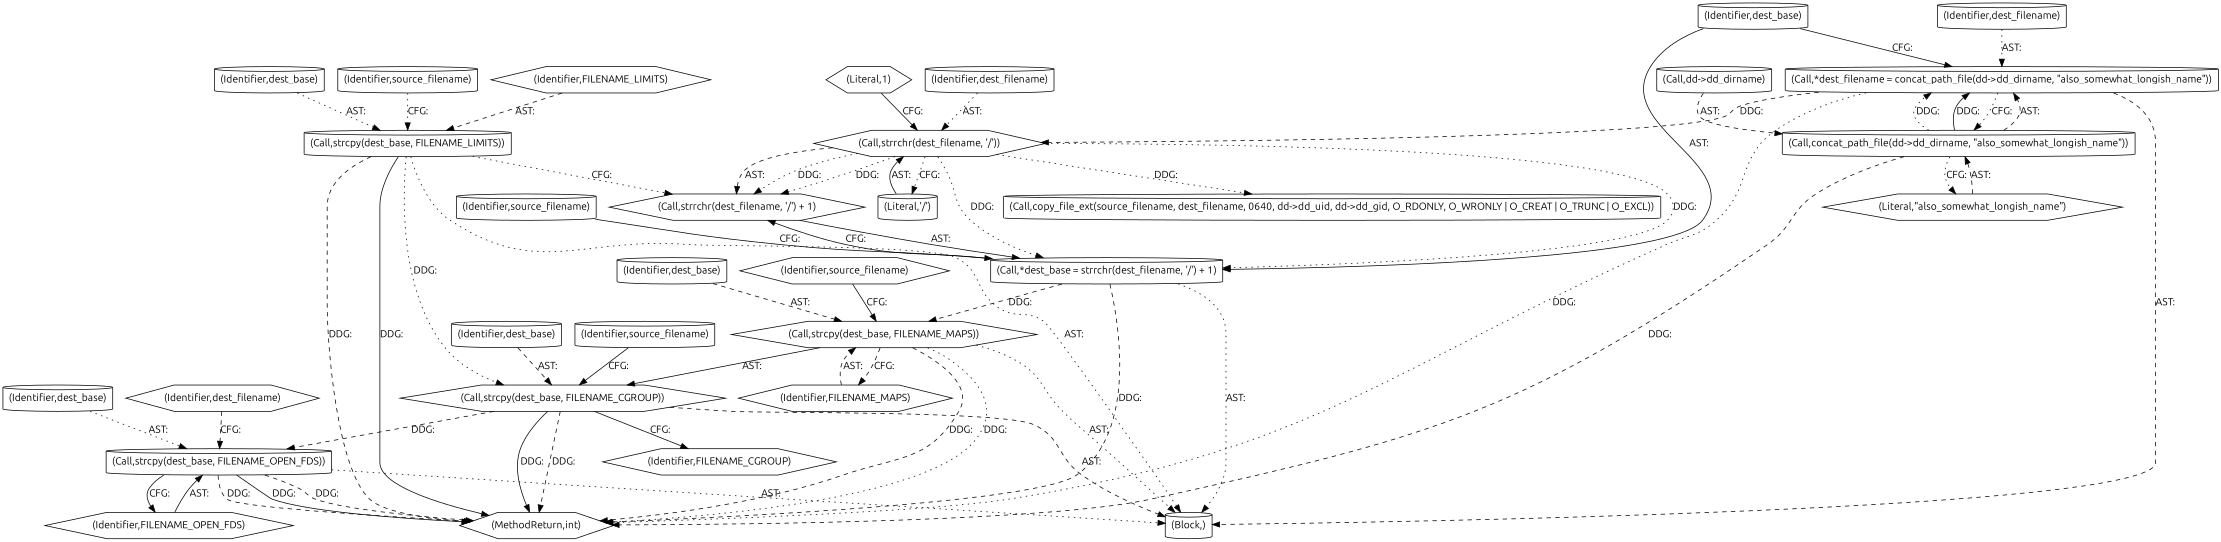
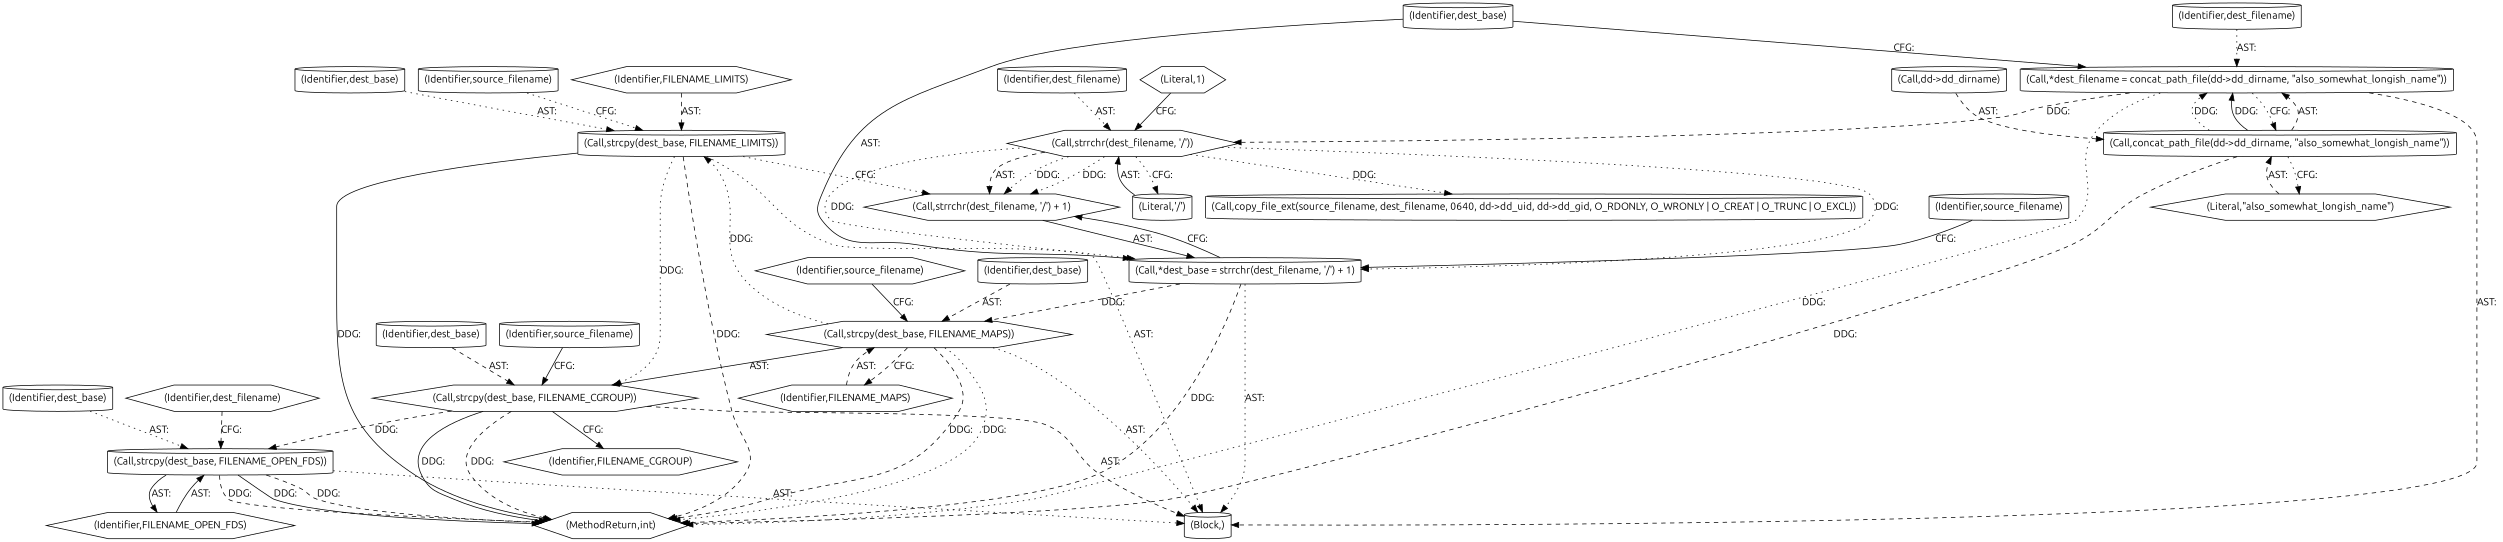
none -> (736, 267)
(161, 494) -> (163, 494)
